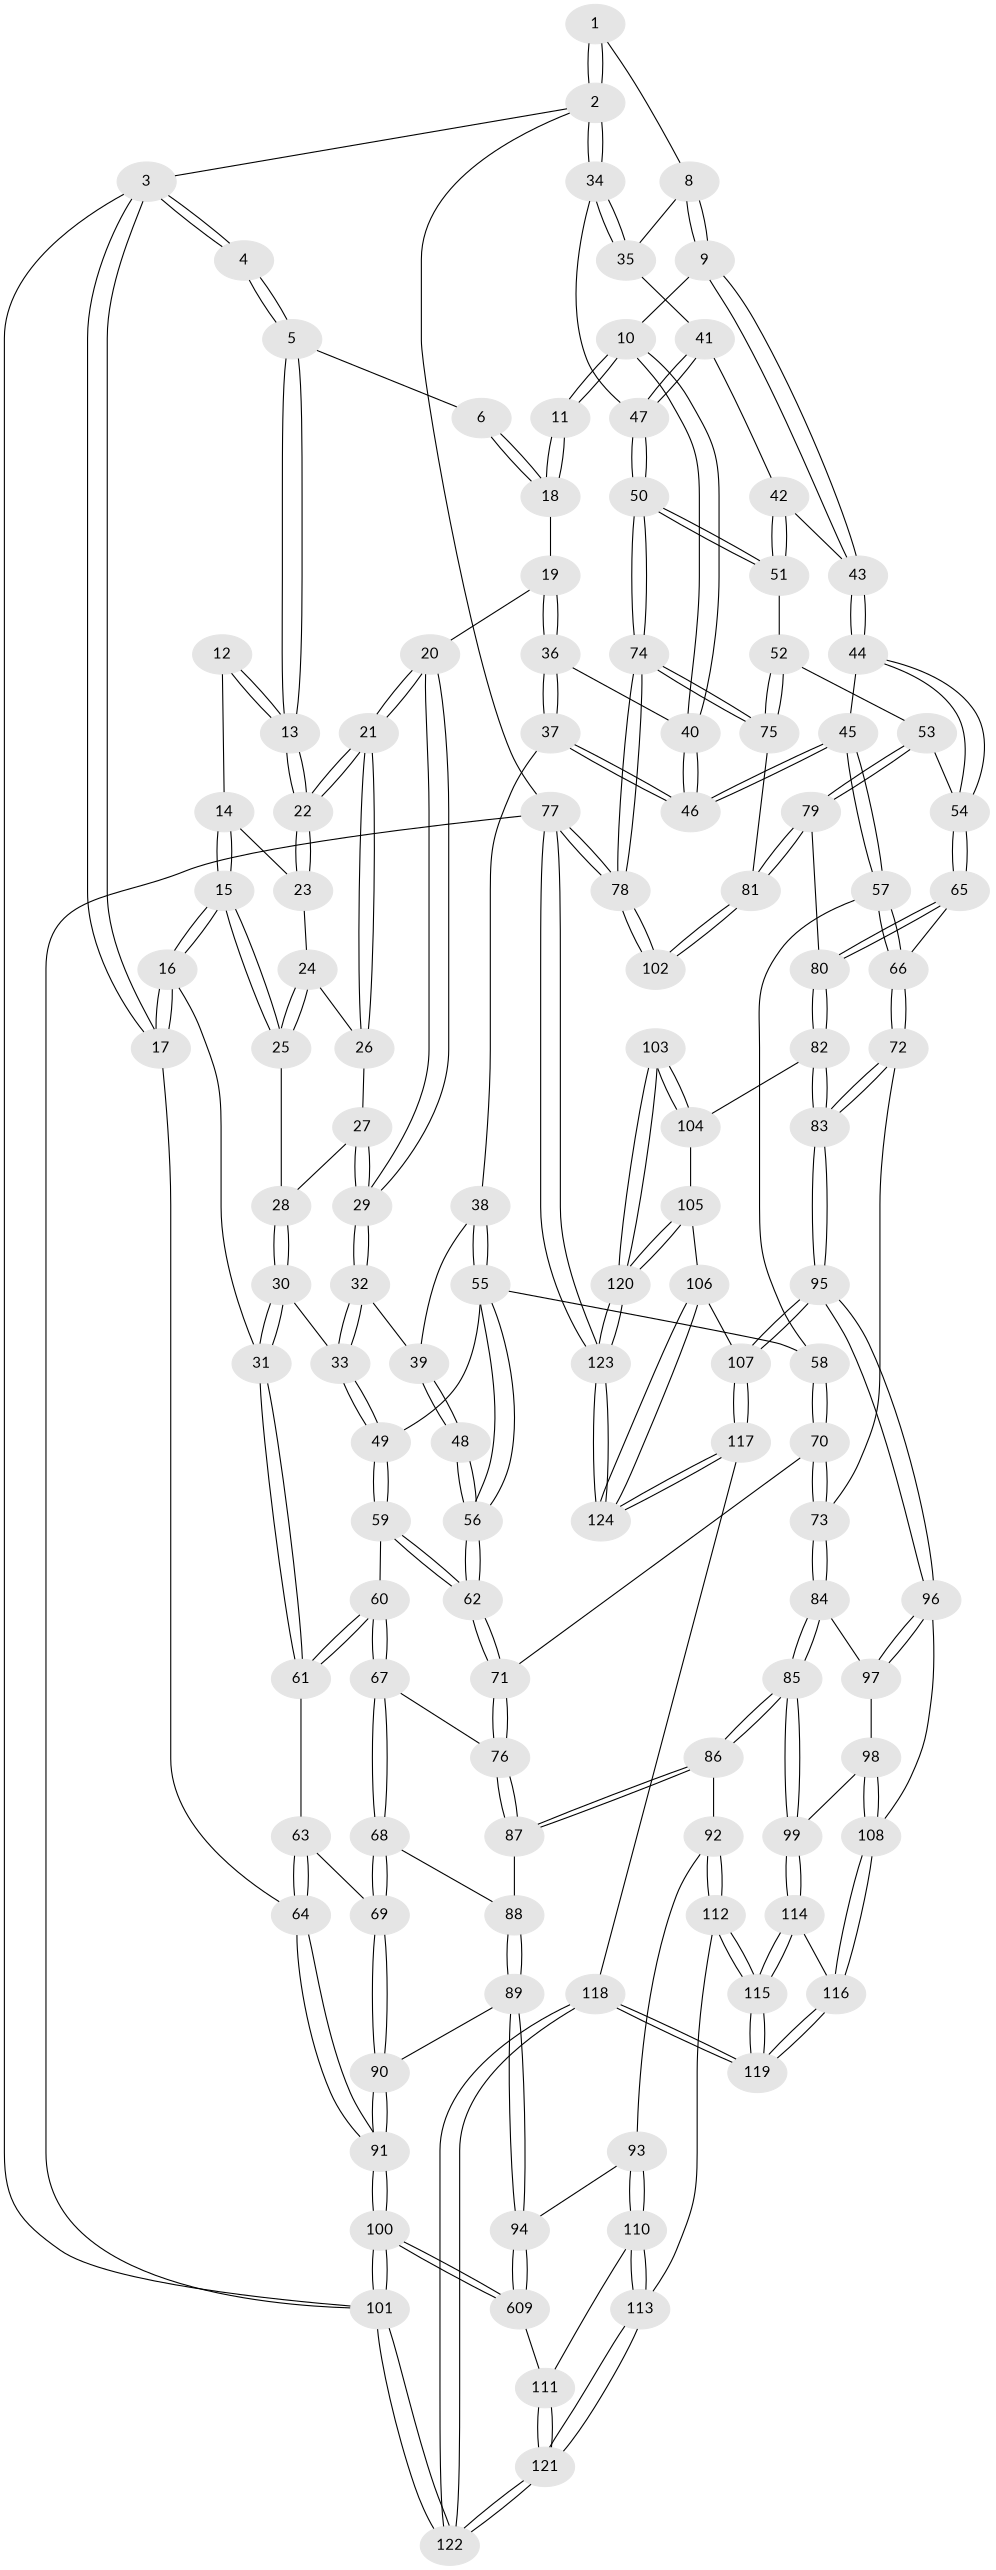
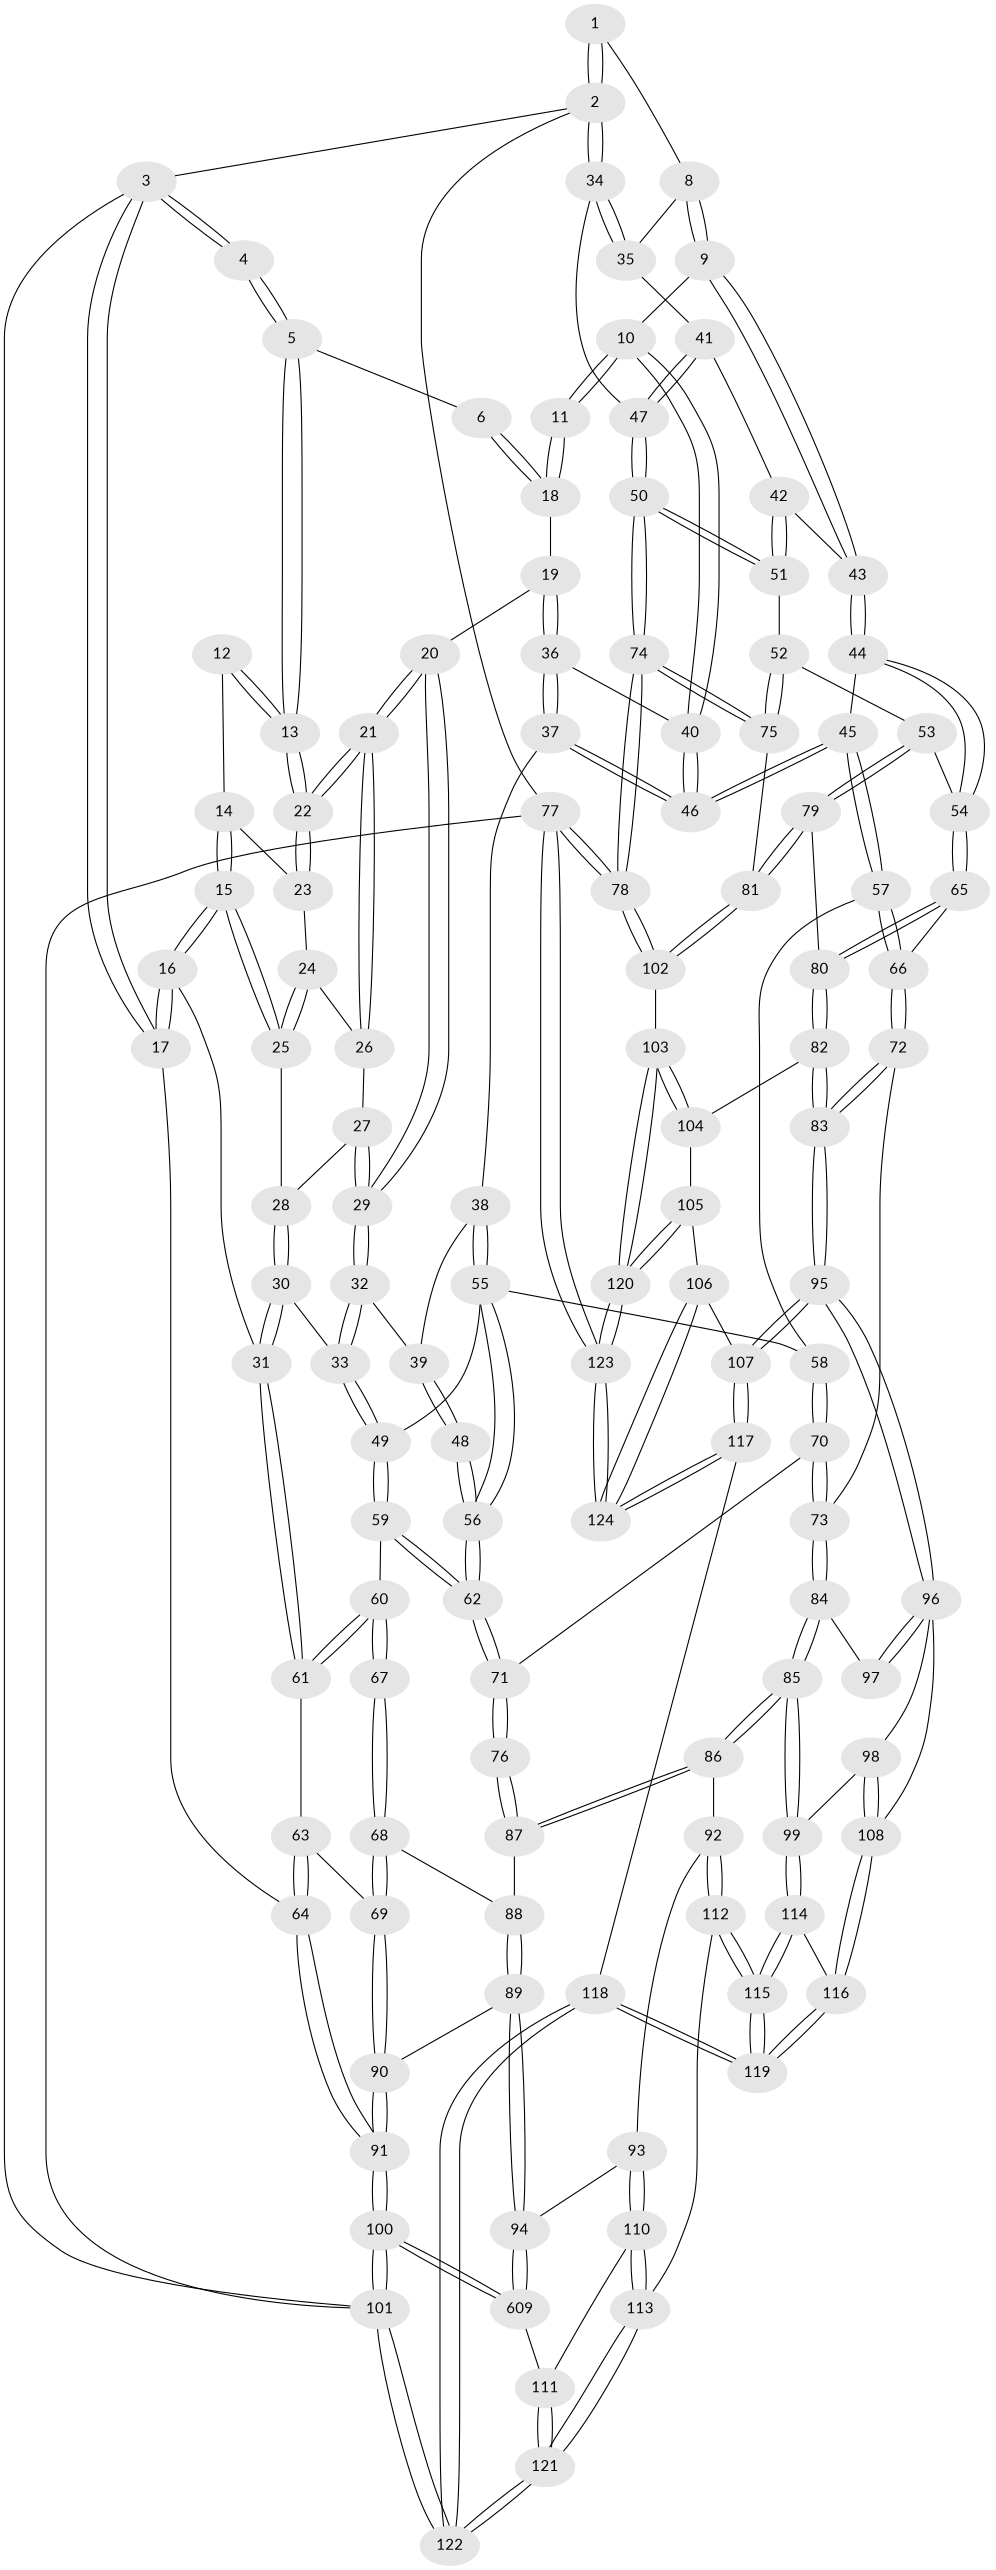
none -> (656, 1009)
(440, 1718) -> none
(871, 1718) -> (916, 1683)
